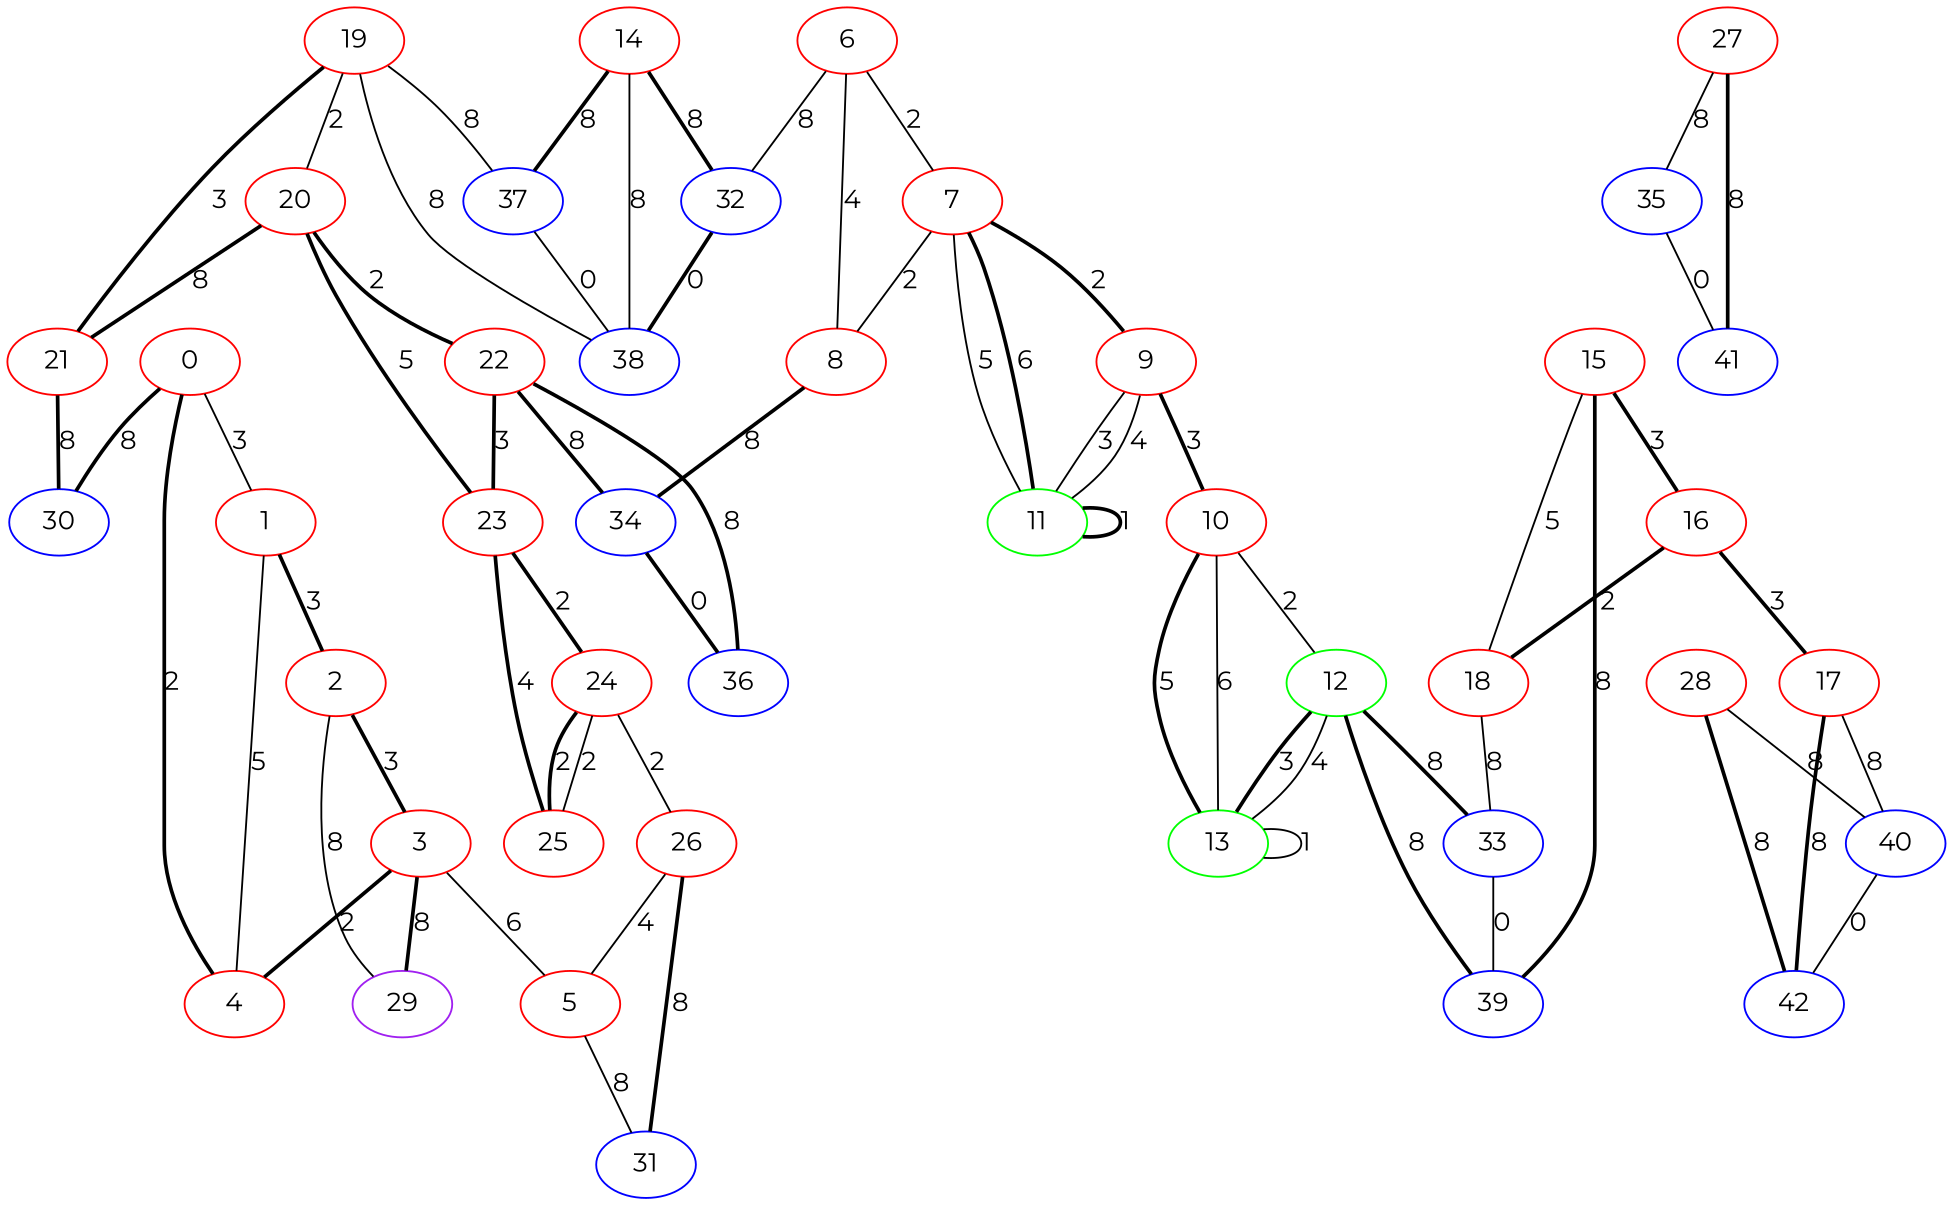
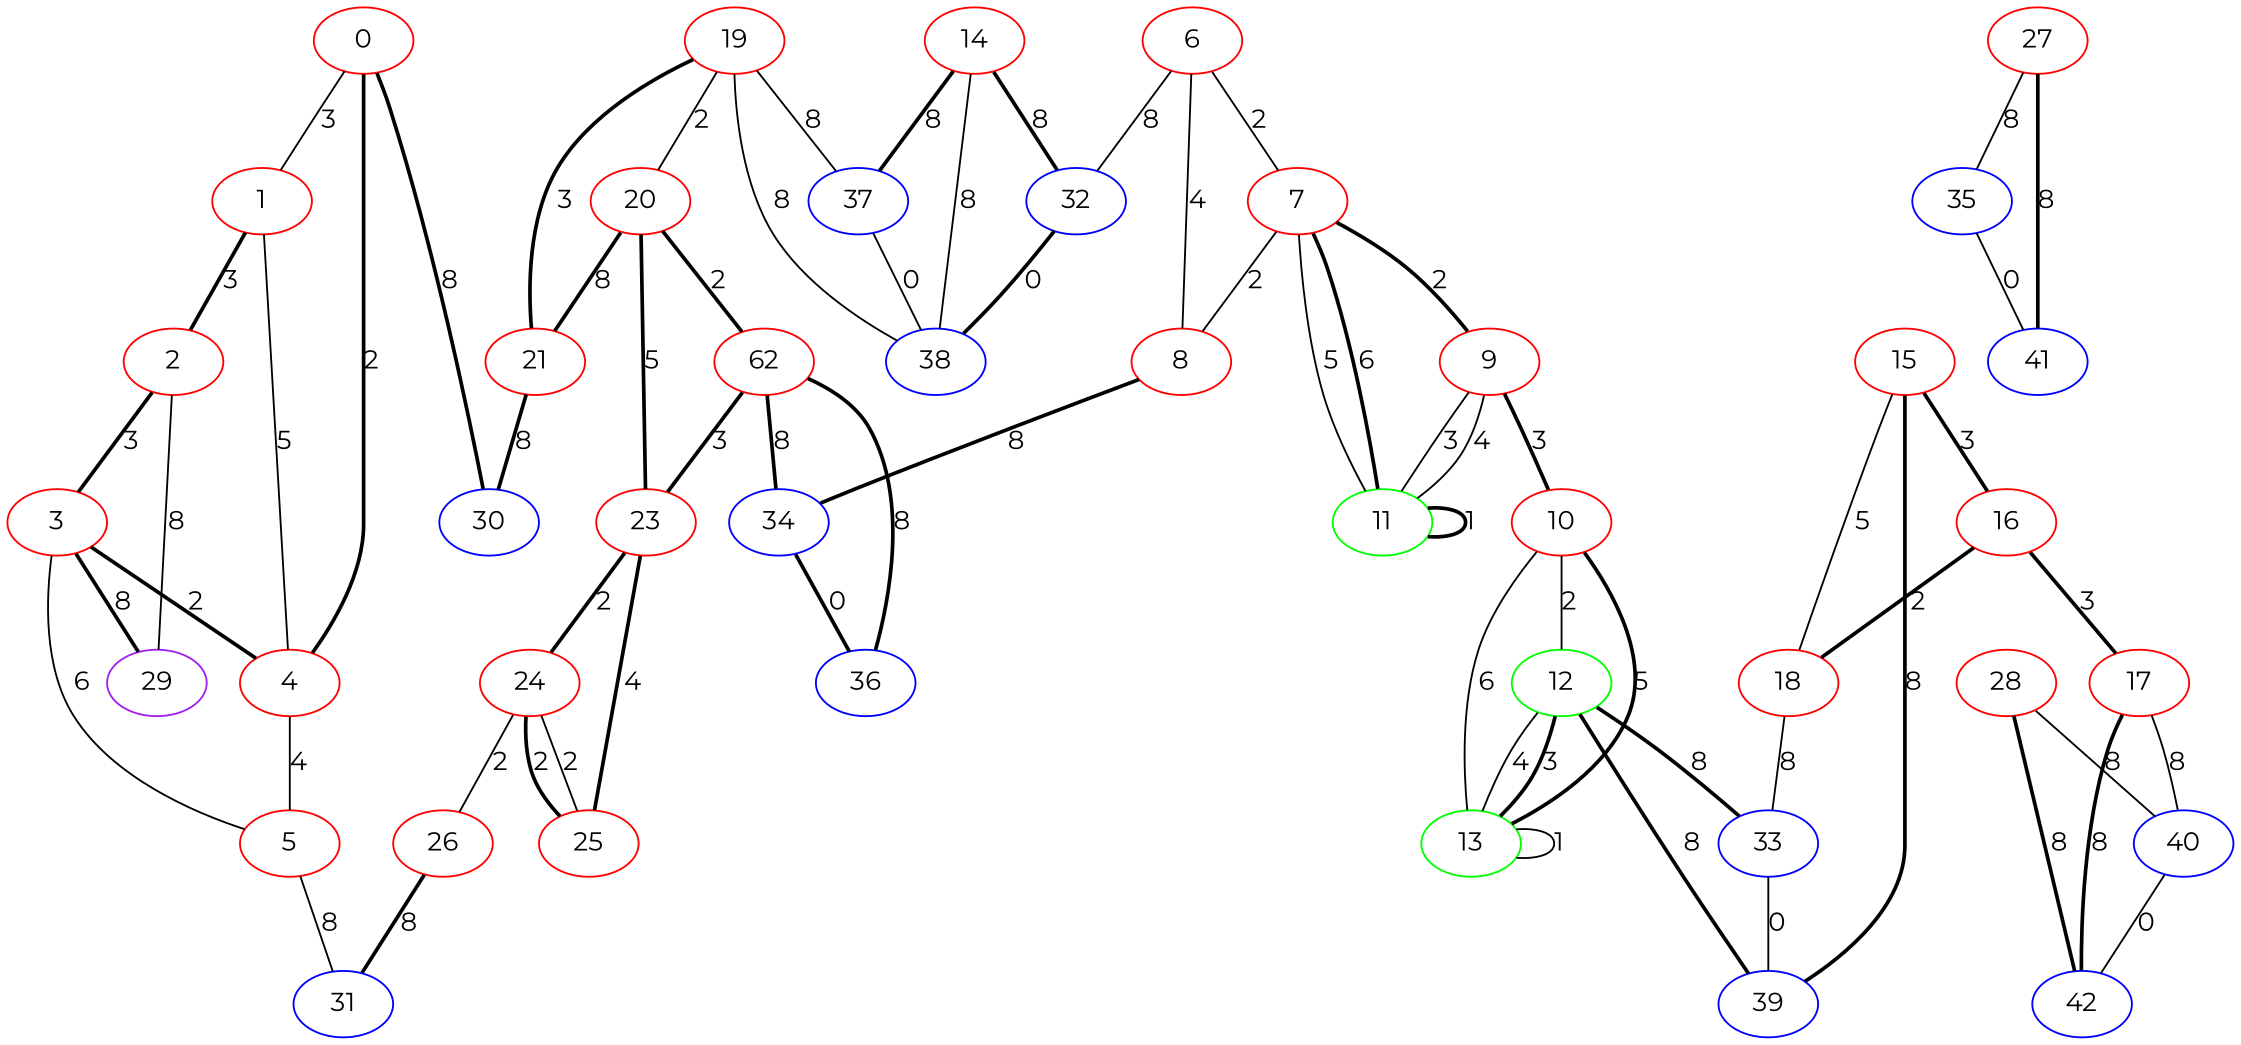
(495, 362) -> (764, 362)
(628, 924) -> (290, 763)
